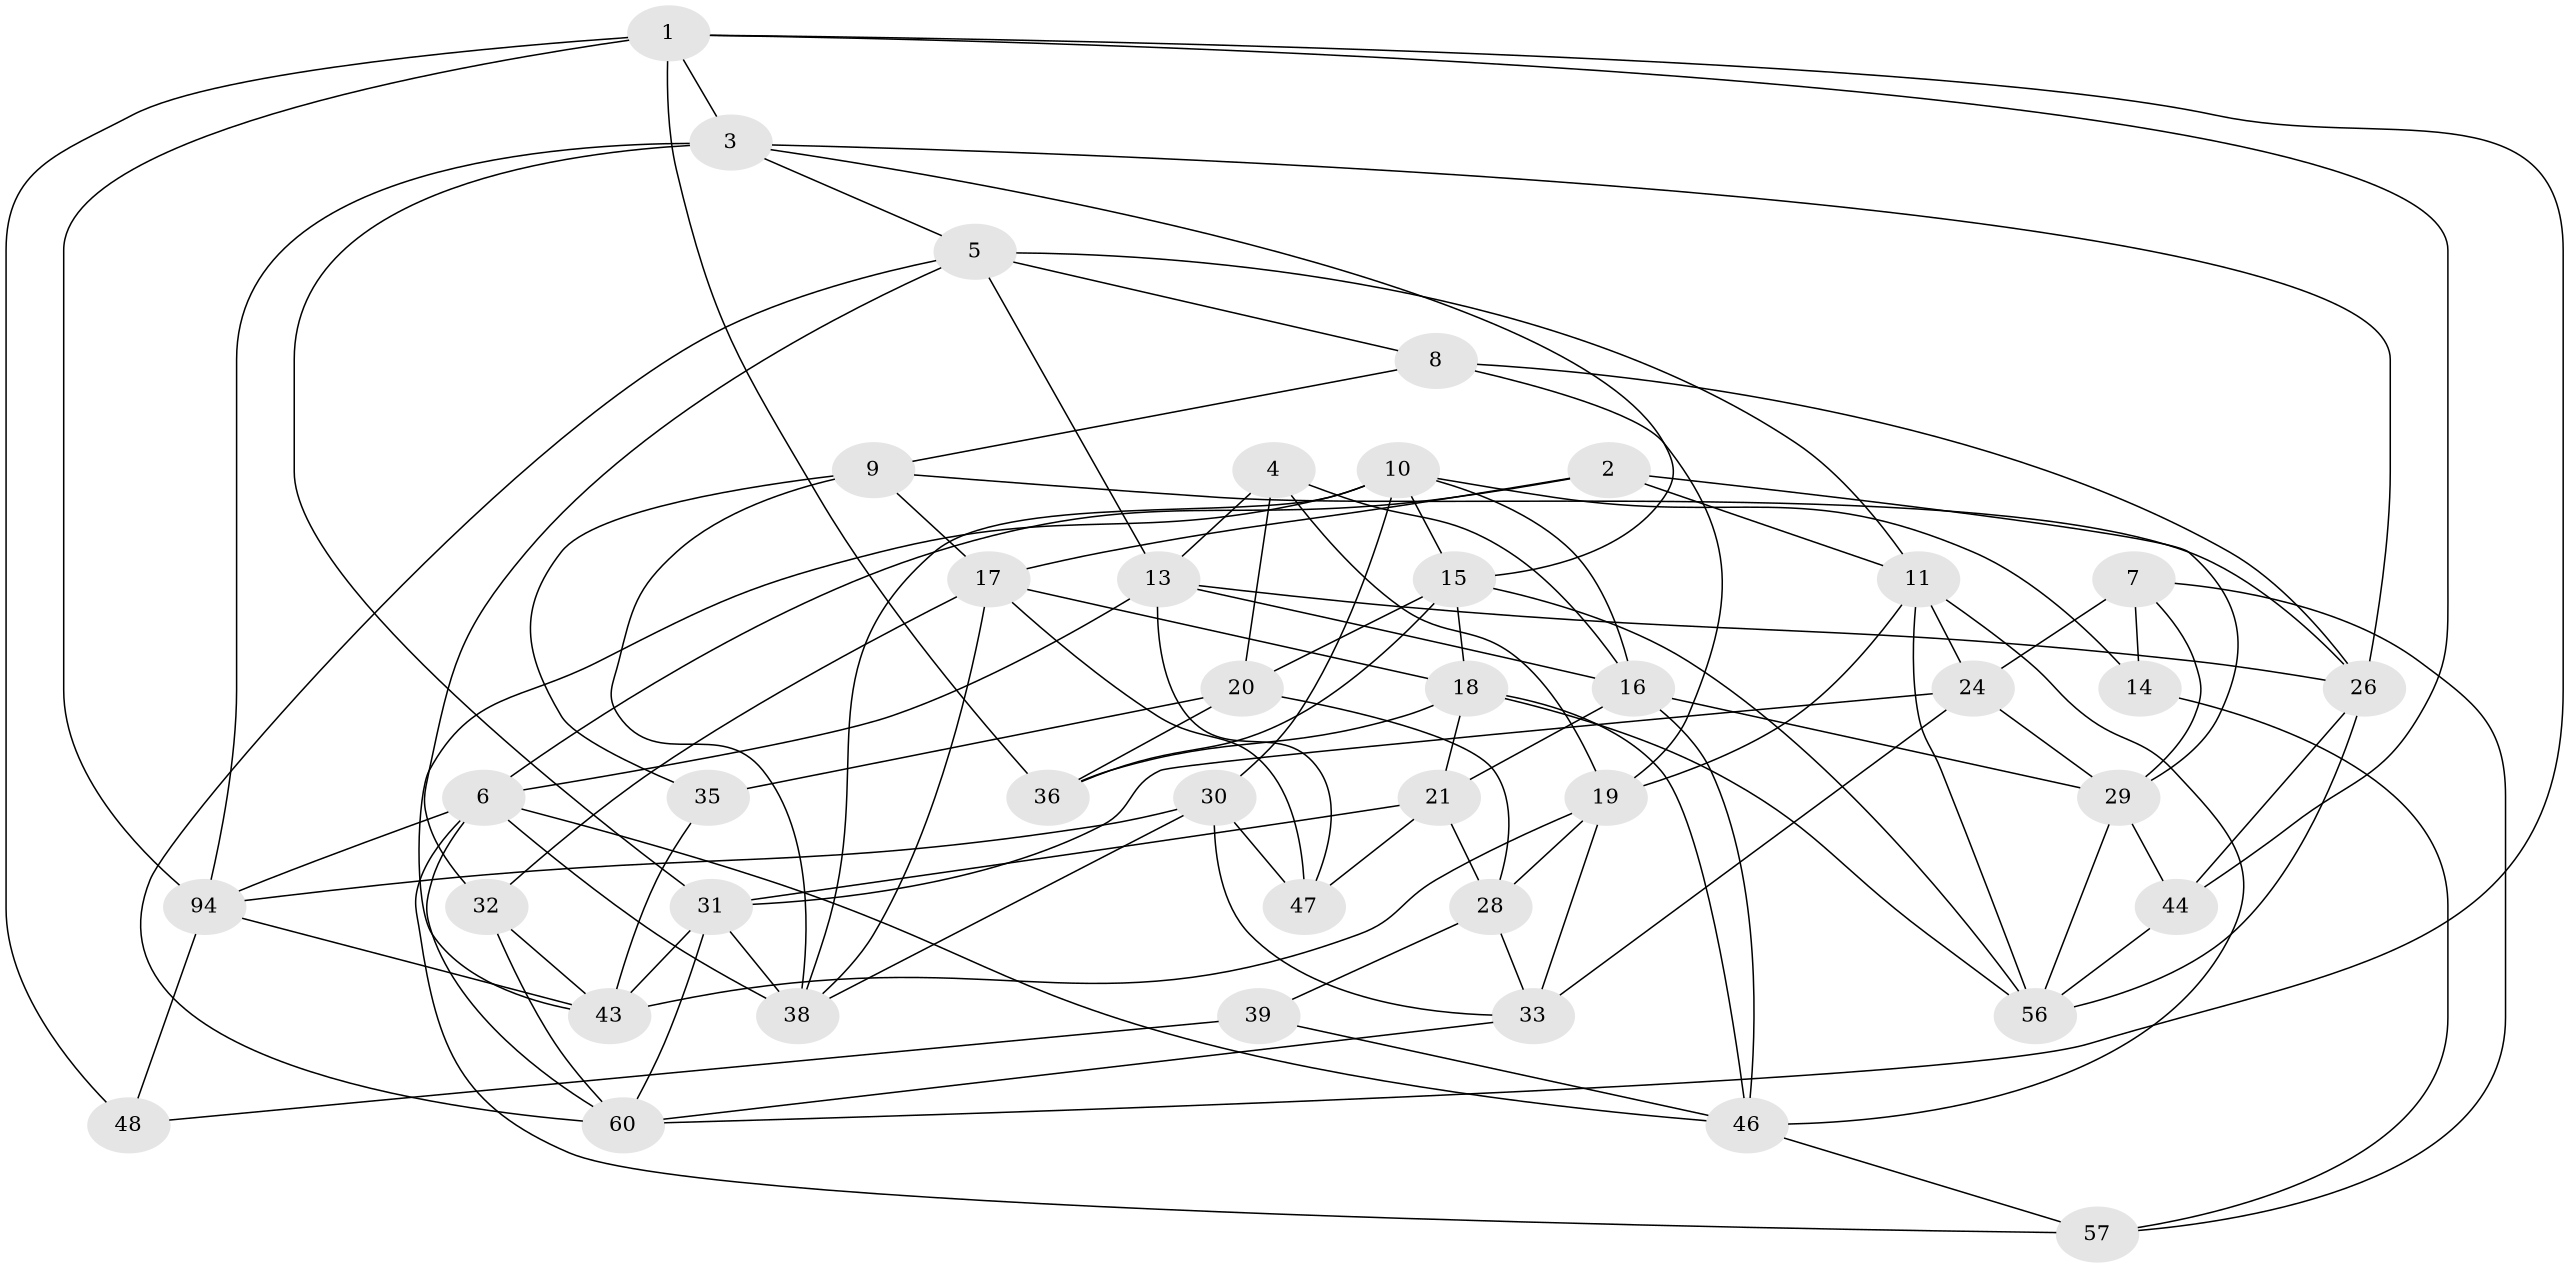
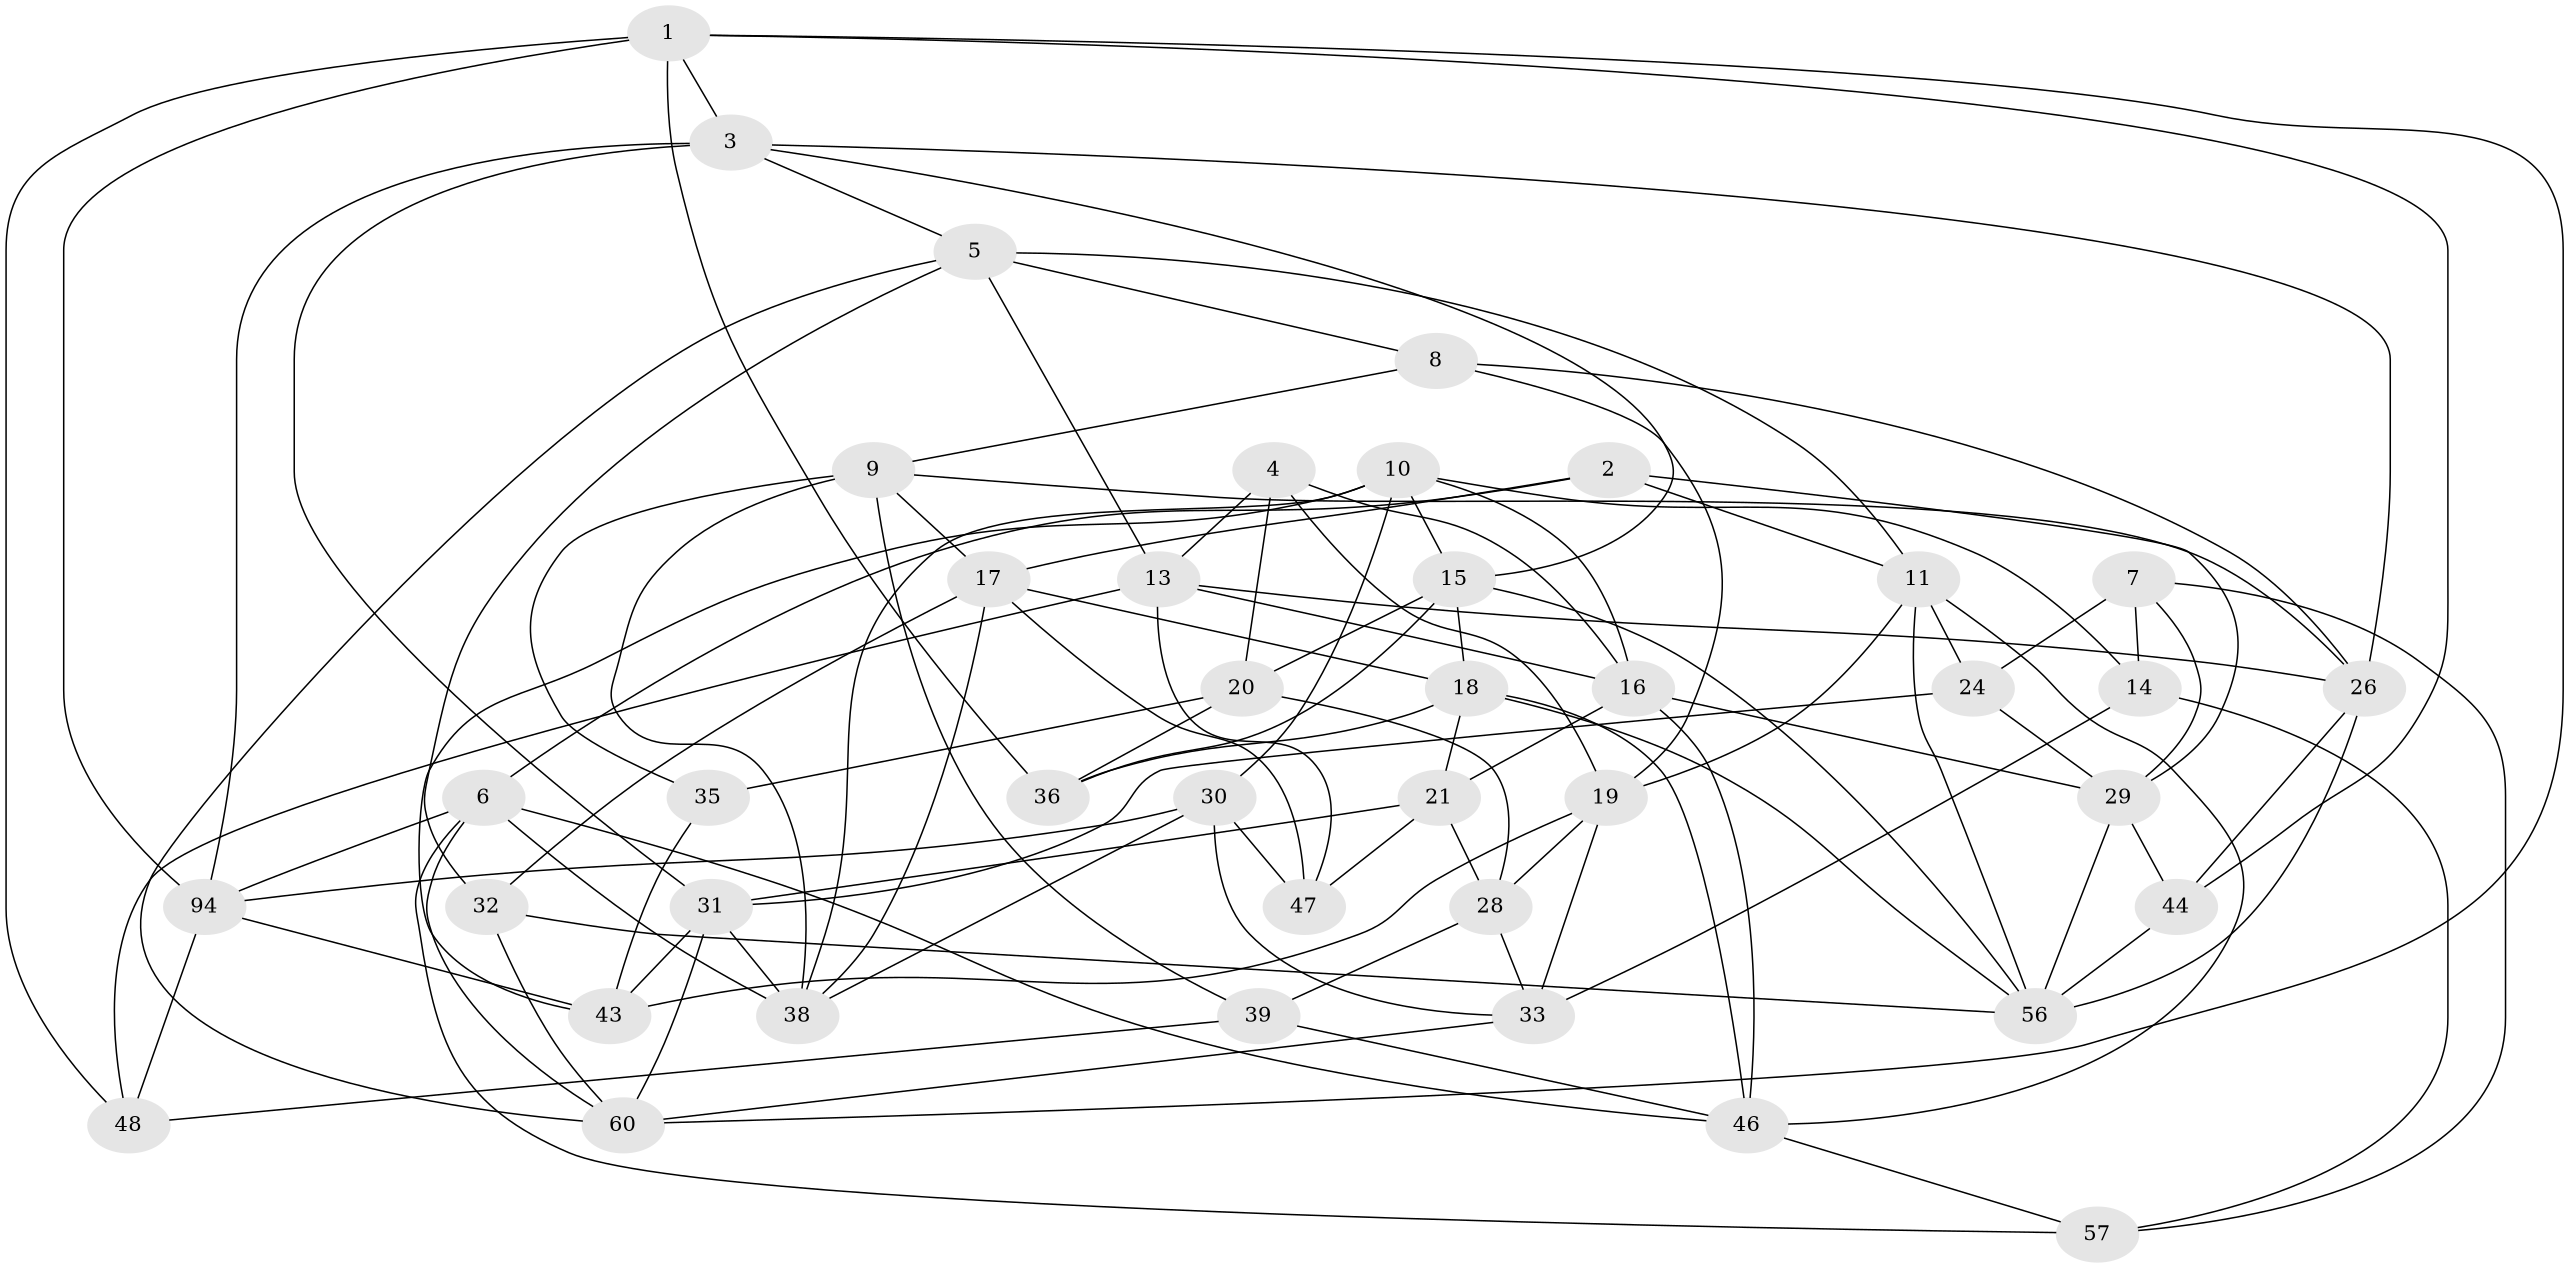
(839, 730) -> (547, 731)
none -> (978, 801)
(1753, 852) -> (1855, 852)
(548, 962) -> (1186, 966)
